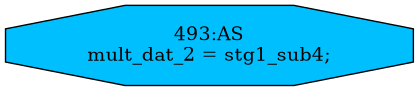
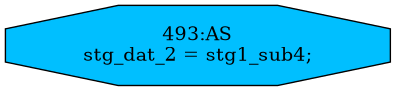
(209, 45) -> (198, 45)
